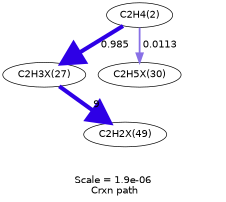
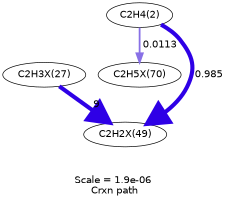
(101, 39) -> (192, 67)
(140, 75) -> (140, 75)
